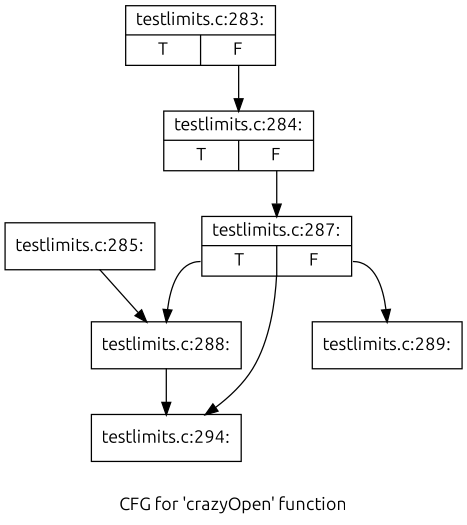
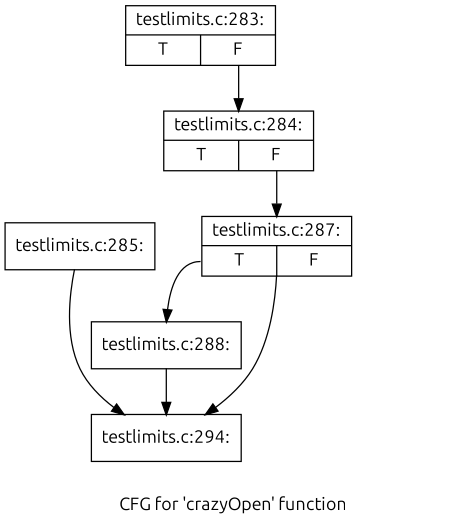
(119, 291) -> (72, 345)
(387, 345) -> none
